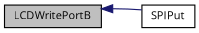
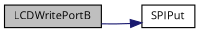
(127, 9) -> (116, 24)
